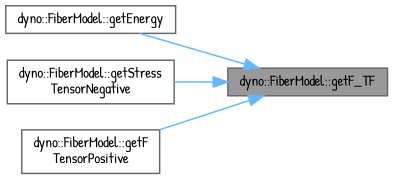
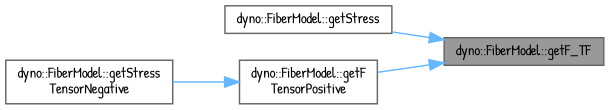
(91, 20) -> (308, 20)
(194, 82) -> (199, 82)
